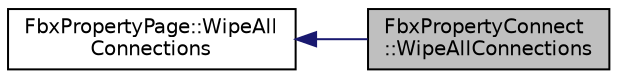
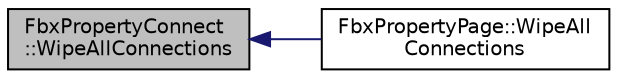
(342, 39) -> (296, 39)
